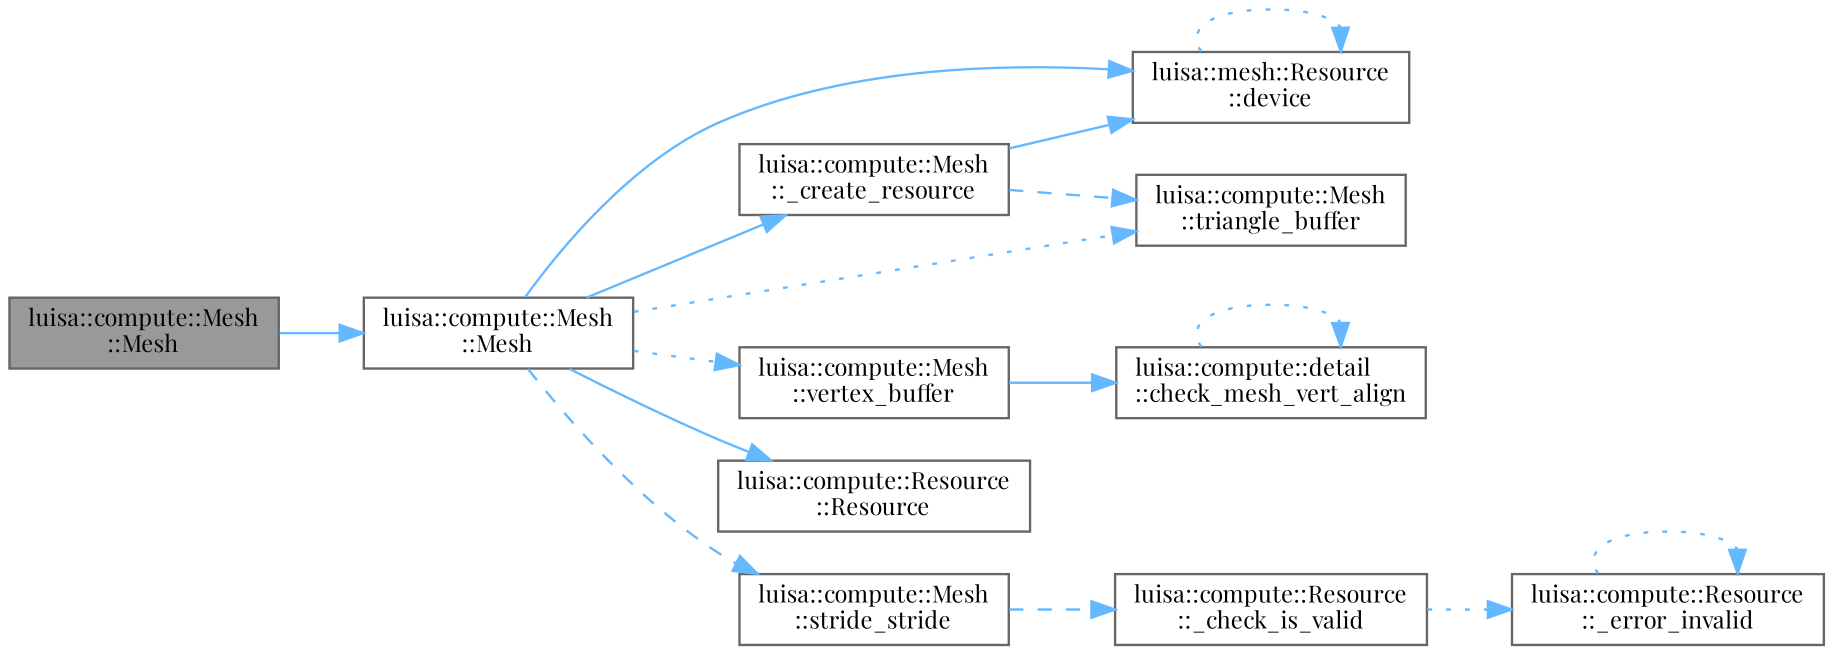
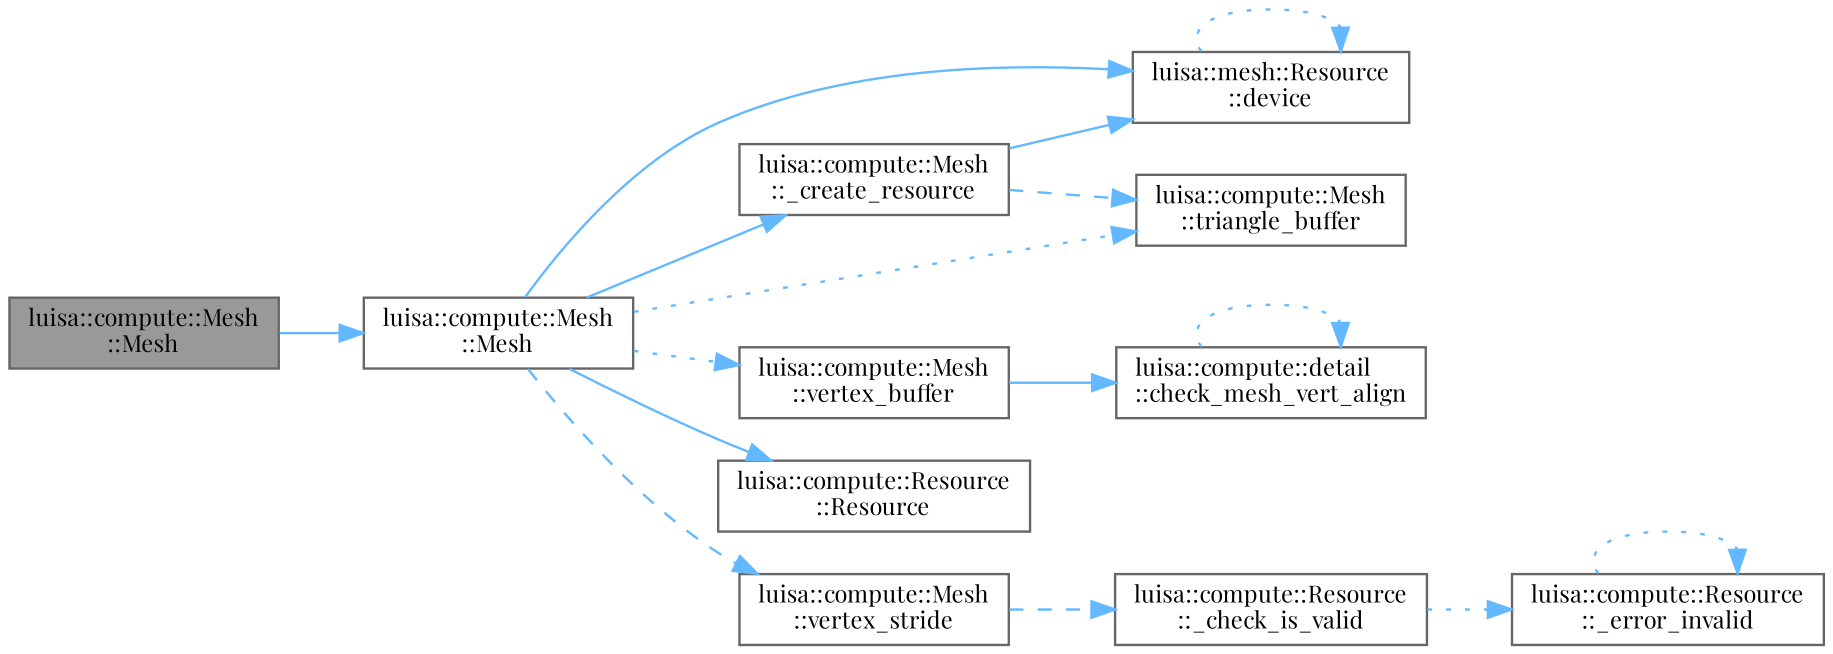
(874, 610) -> (874, 610)
